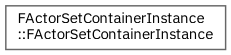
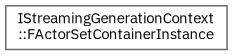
(116, 28) -> (116, 28)
